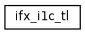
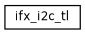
(43, 17) -> (43, 17)
